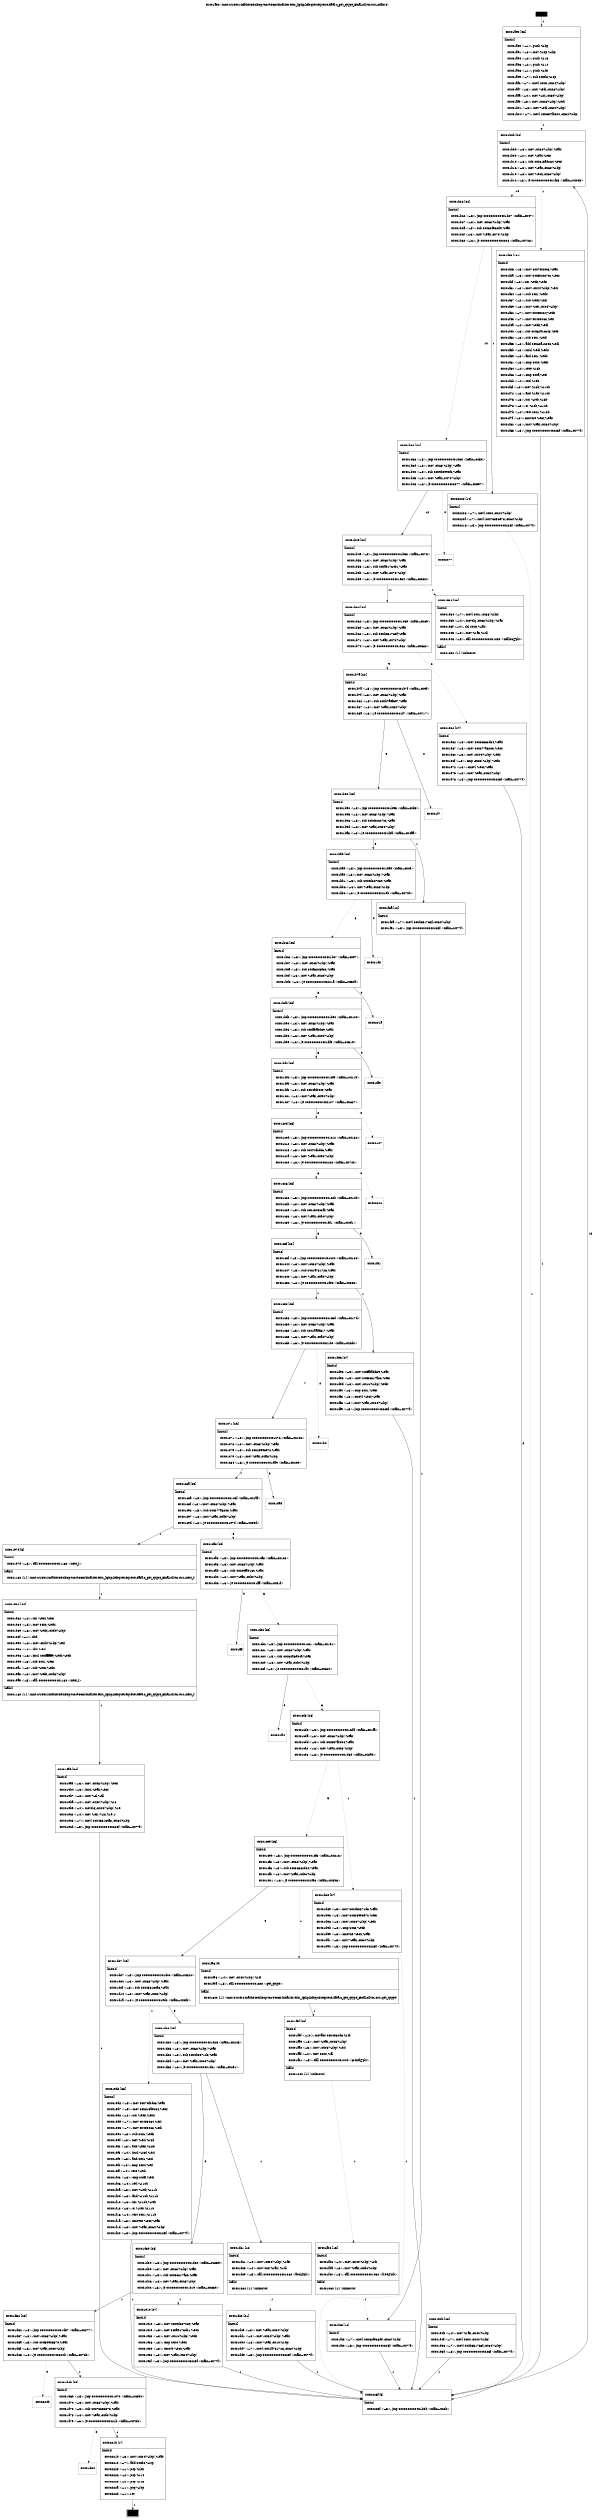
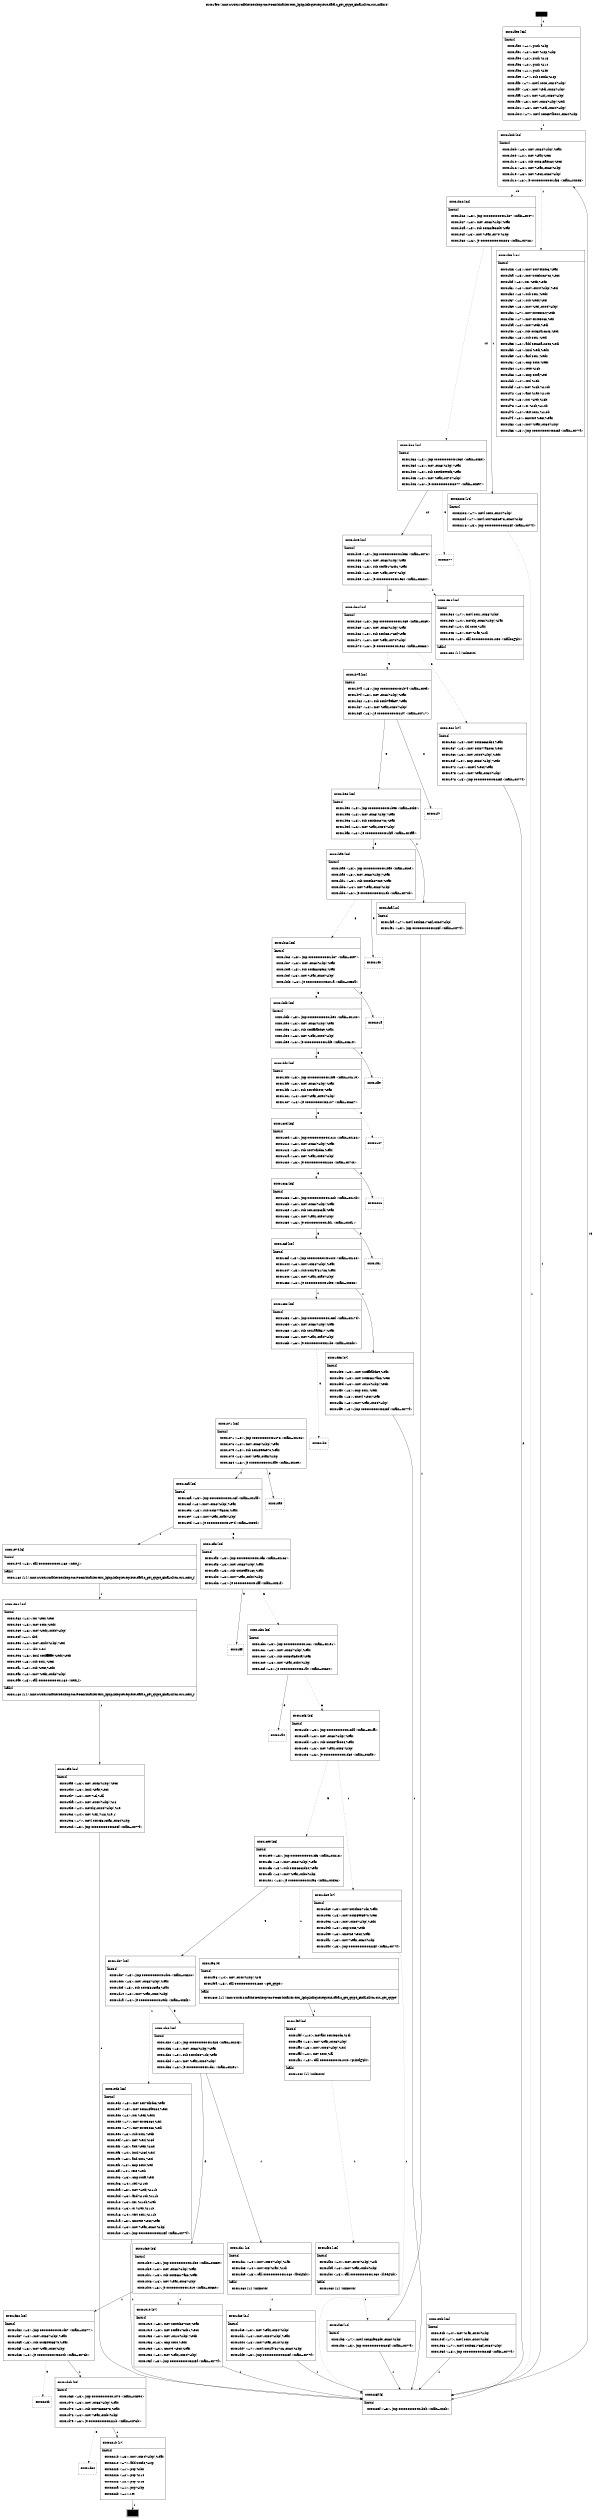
(365, 1181) -> (365, 1181)
(289, 1383) -> none
